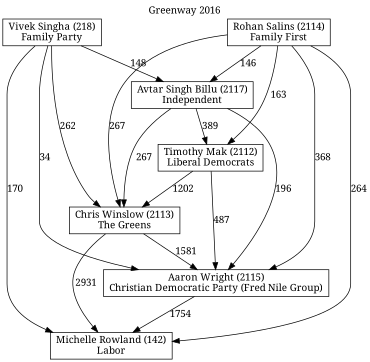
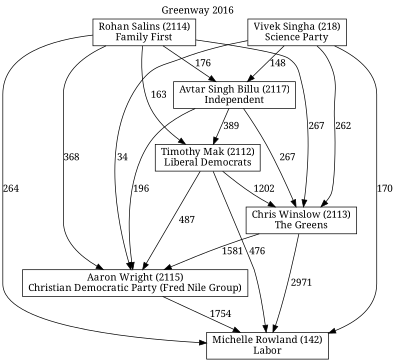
(52, 32) -> (297, 32)
(248, 64) -> (203, 64)
none -> (245, 247)
(86, 283) -> (302, 283)
